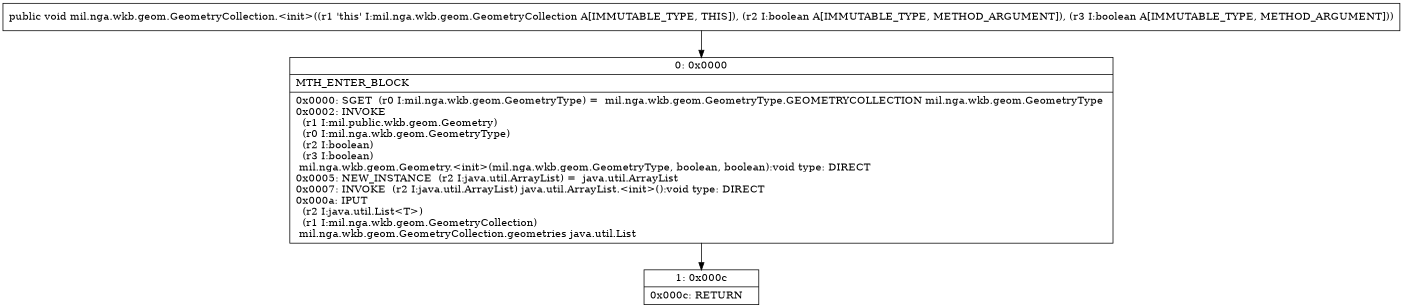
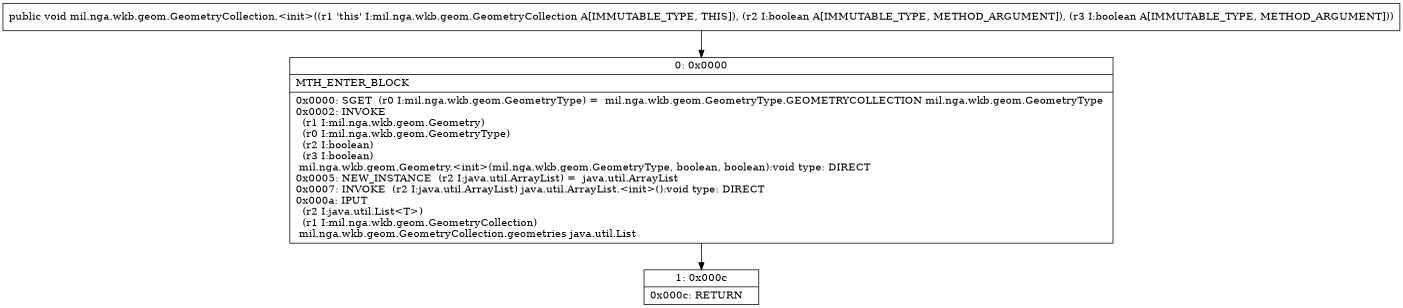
(397, 123) -> (390, 123)
